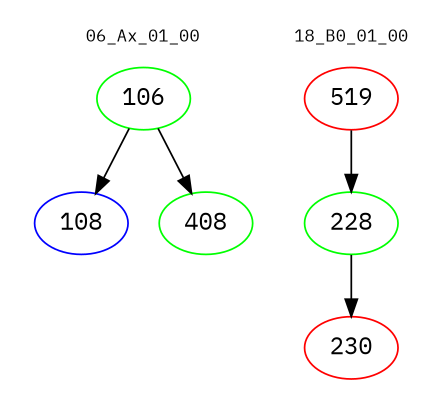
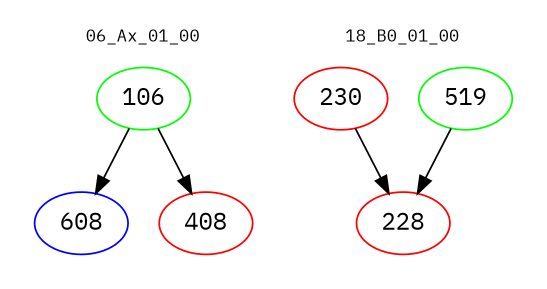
(351, 99) -> (466, 99)
(81, 223) -> (81, 223)
(206, 223) -> (206, 223)
(351, 223) -> (403, 223)
(351, 277) -> (368, 153)
